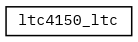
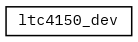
(69, 21) -> (69, 21)
